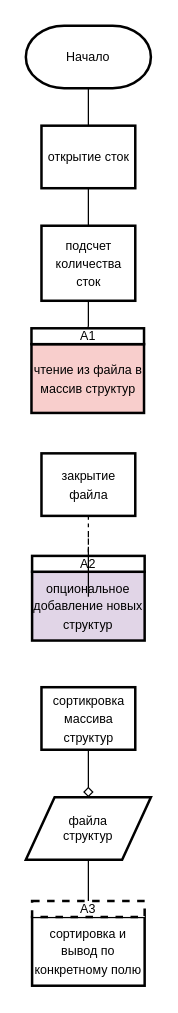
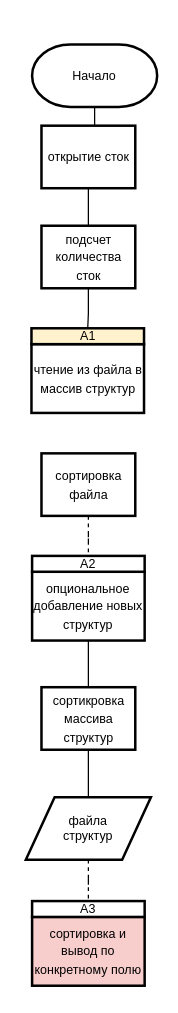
(88, 57) -> (94, 76)
(88, 263) -> (88, 257)
(88, 336) -> (88, 336)
(88, 378) -> (88, 378)
(89, 484) -> (89, 484)
(88, 589) -> (88, 664)
(88, 606) -> (88, 606)
(88, 786) -> (88, 791)
(88, 876) -> (88, 876)
(88, 909) -> (88, 909)
(88, 951) -> (88, 951)
